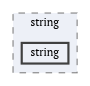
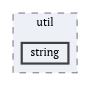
(45, 23) -> (45, 23)
